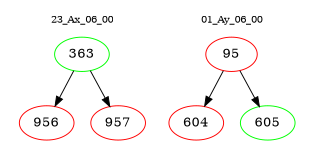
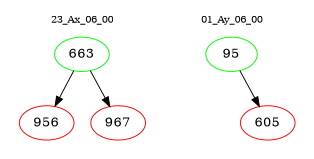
(82, 54) -> (82, 54)
(232, 54) -> (232, 54)
(118, 123) -> (118, 123)
(196, 123) -> none
(268, 123) -> (268, 123)
